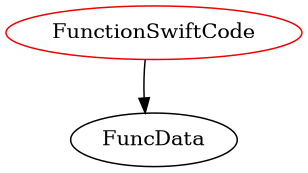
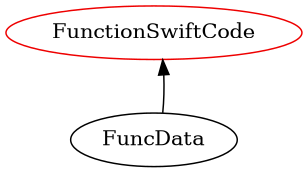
(144, 79) -> (164, 94)
